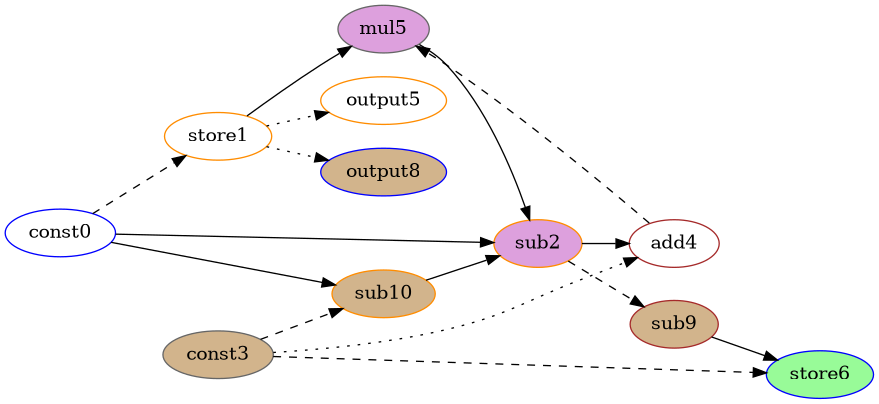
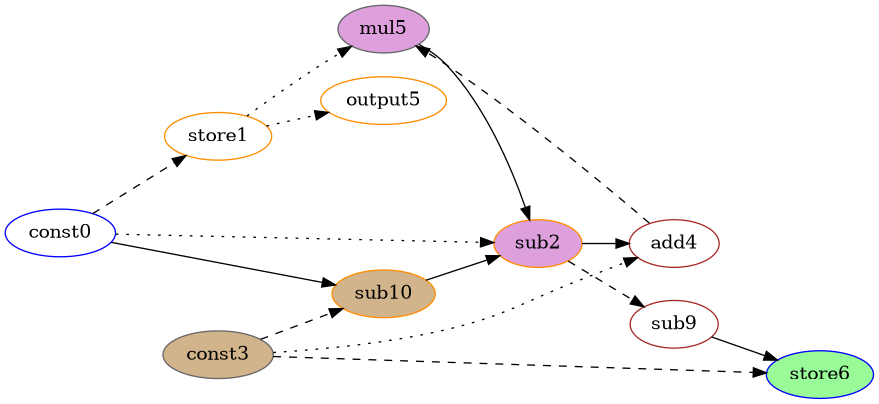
(293, 84) -> (293, 84)
(384, 172) -> none
(298, 238) -> (298, 238)
(674, 324) -> (674, 324)
